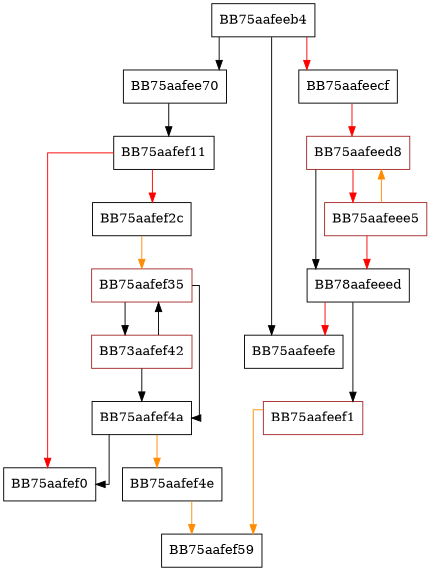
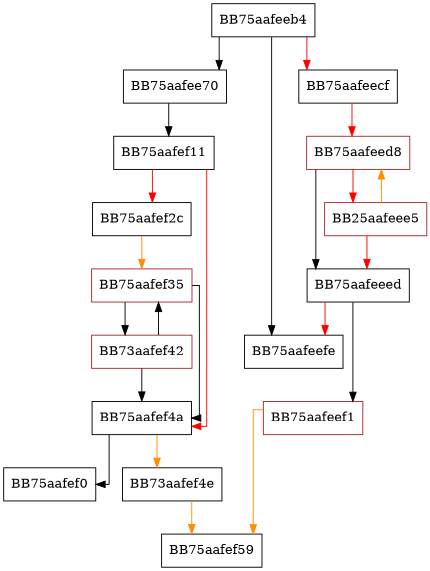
(376, 219) -> (376, 219)
(48, 273) -> (207, 301)
(358, 285) -> (358, 285)
(172, 484) -> (172, 484)
